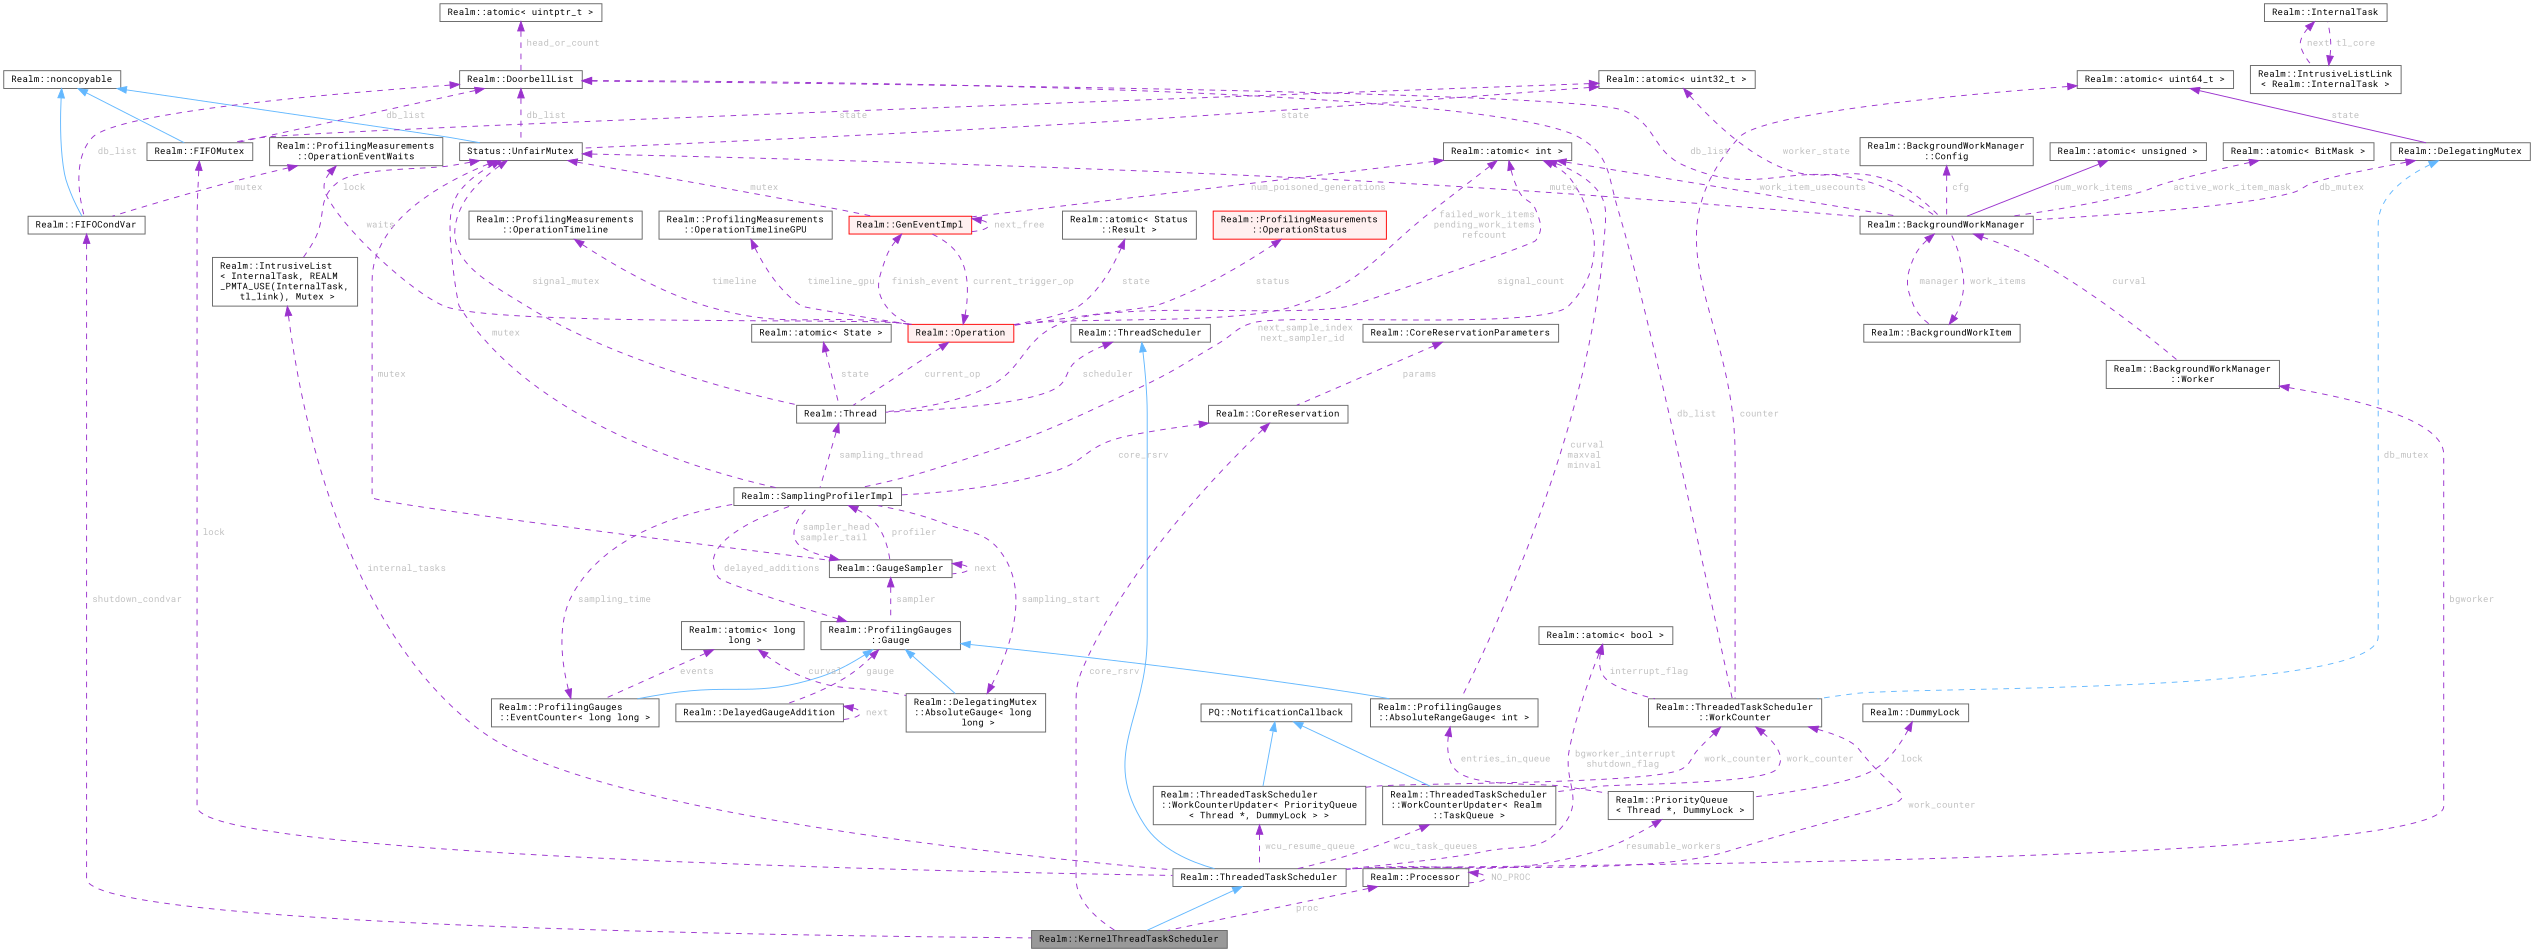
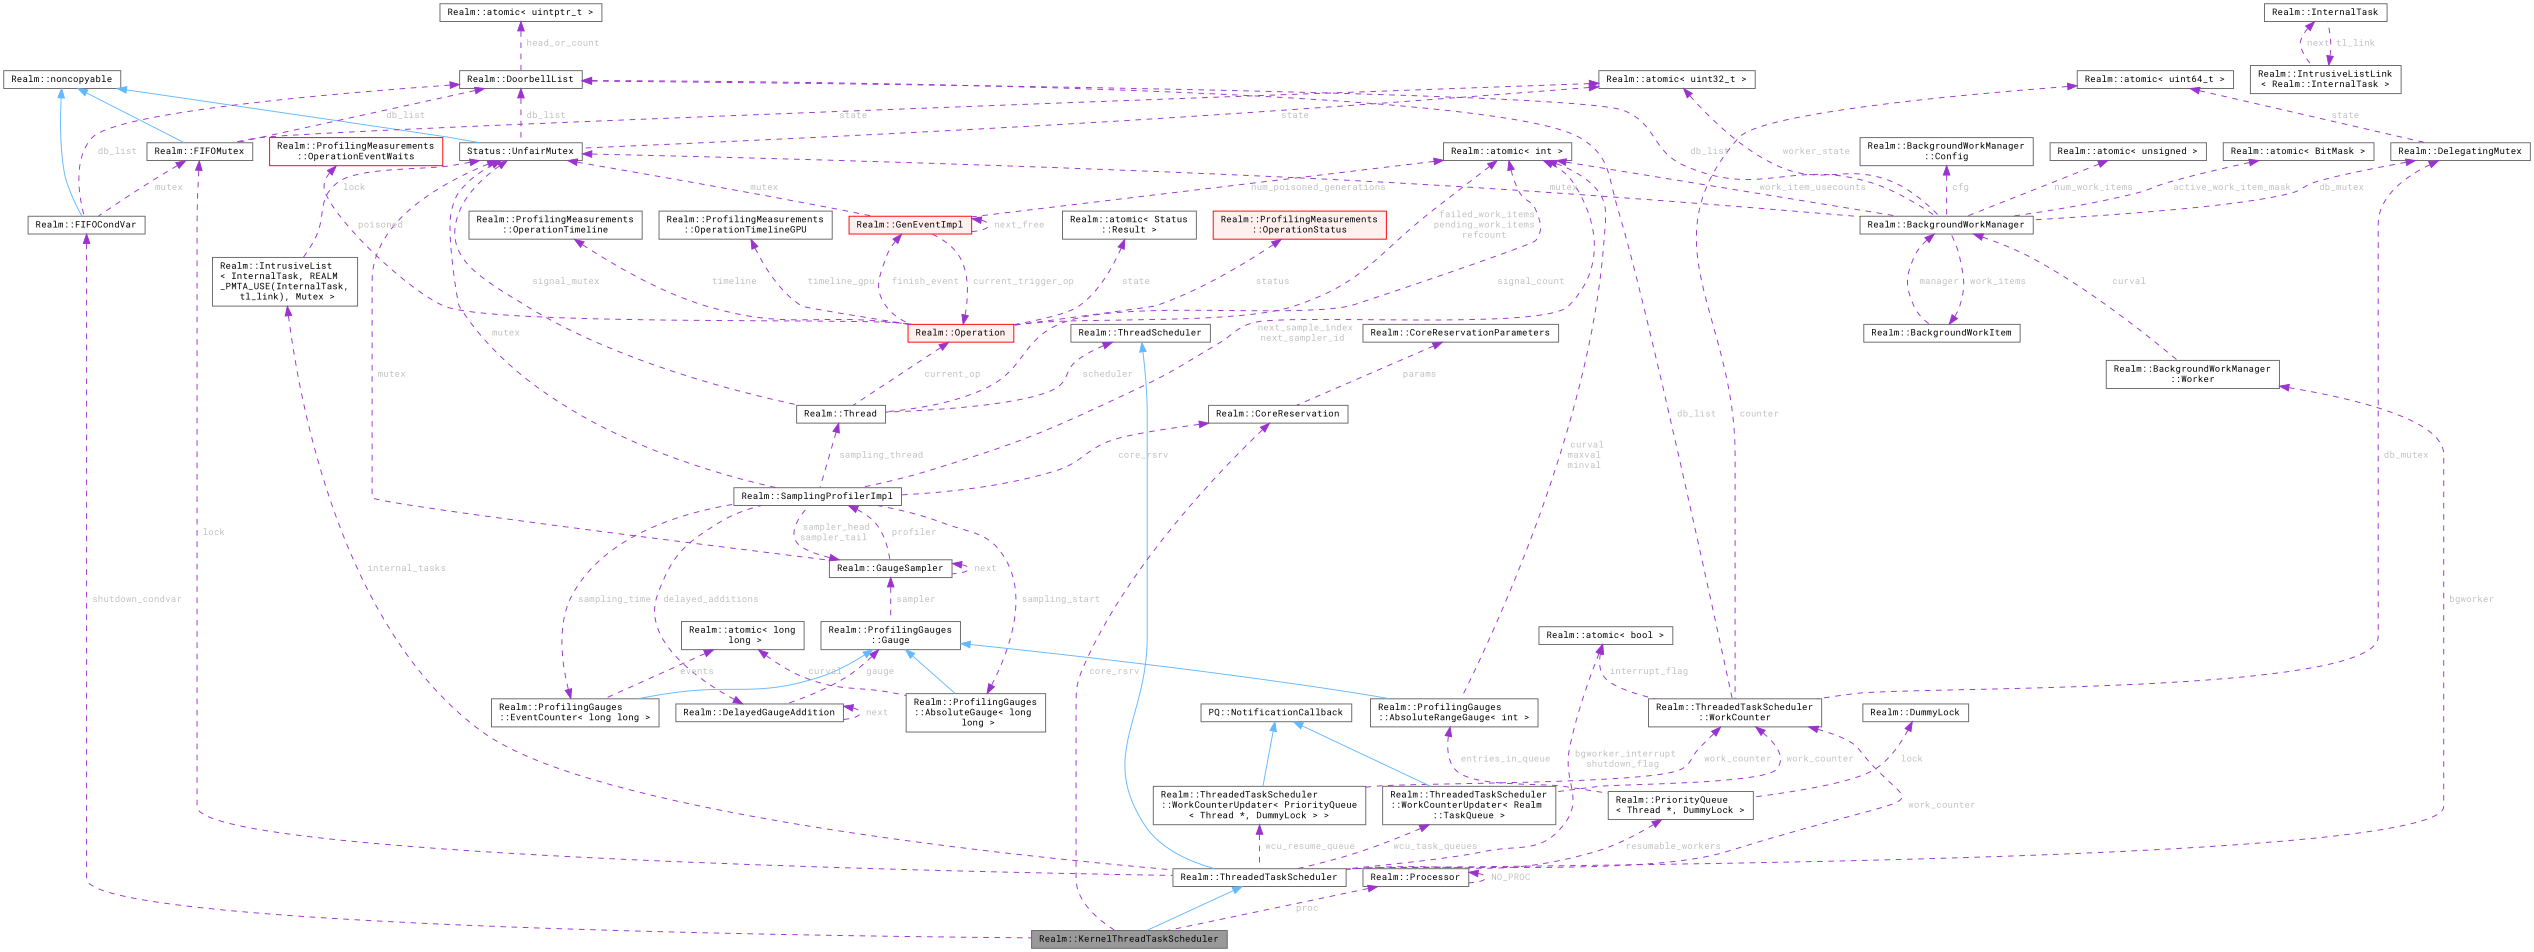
(2353, 44) -> (2353, 44)
(2313, 117) -> (2313, 117)
(356, 152) -> (356, 152)
(204, 189) -> (137, 190)
(2033, 190) -> (2033, 190)
(378, 225) -> (378, 225)
(821, 333) -> none
(722, 580) -> (658, 594)
(2348, 658) -> (2348, 658)
(976, 713) -> (976, 713)
